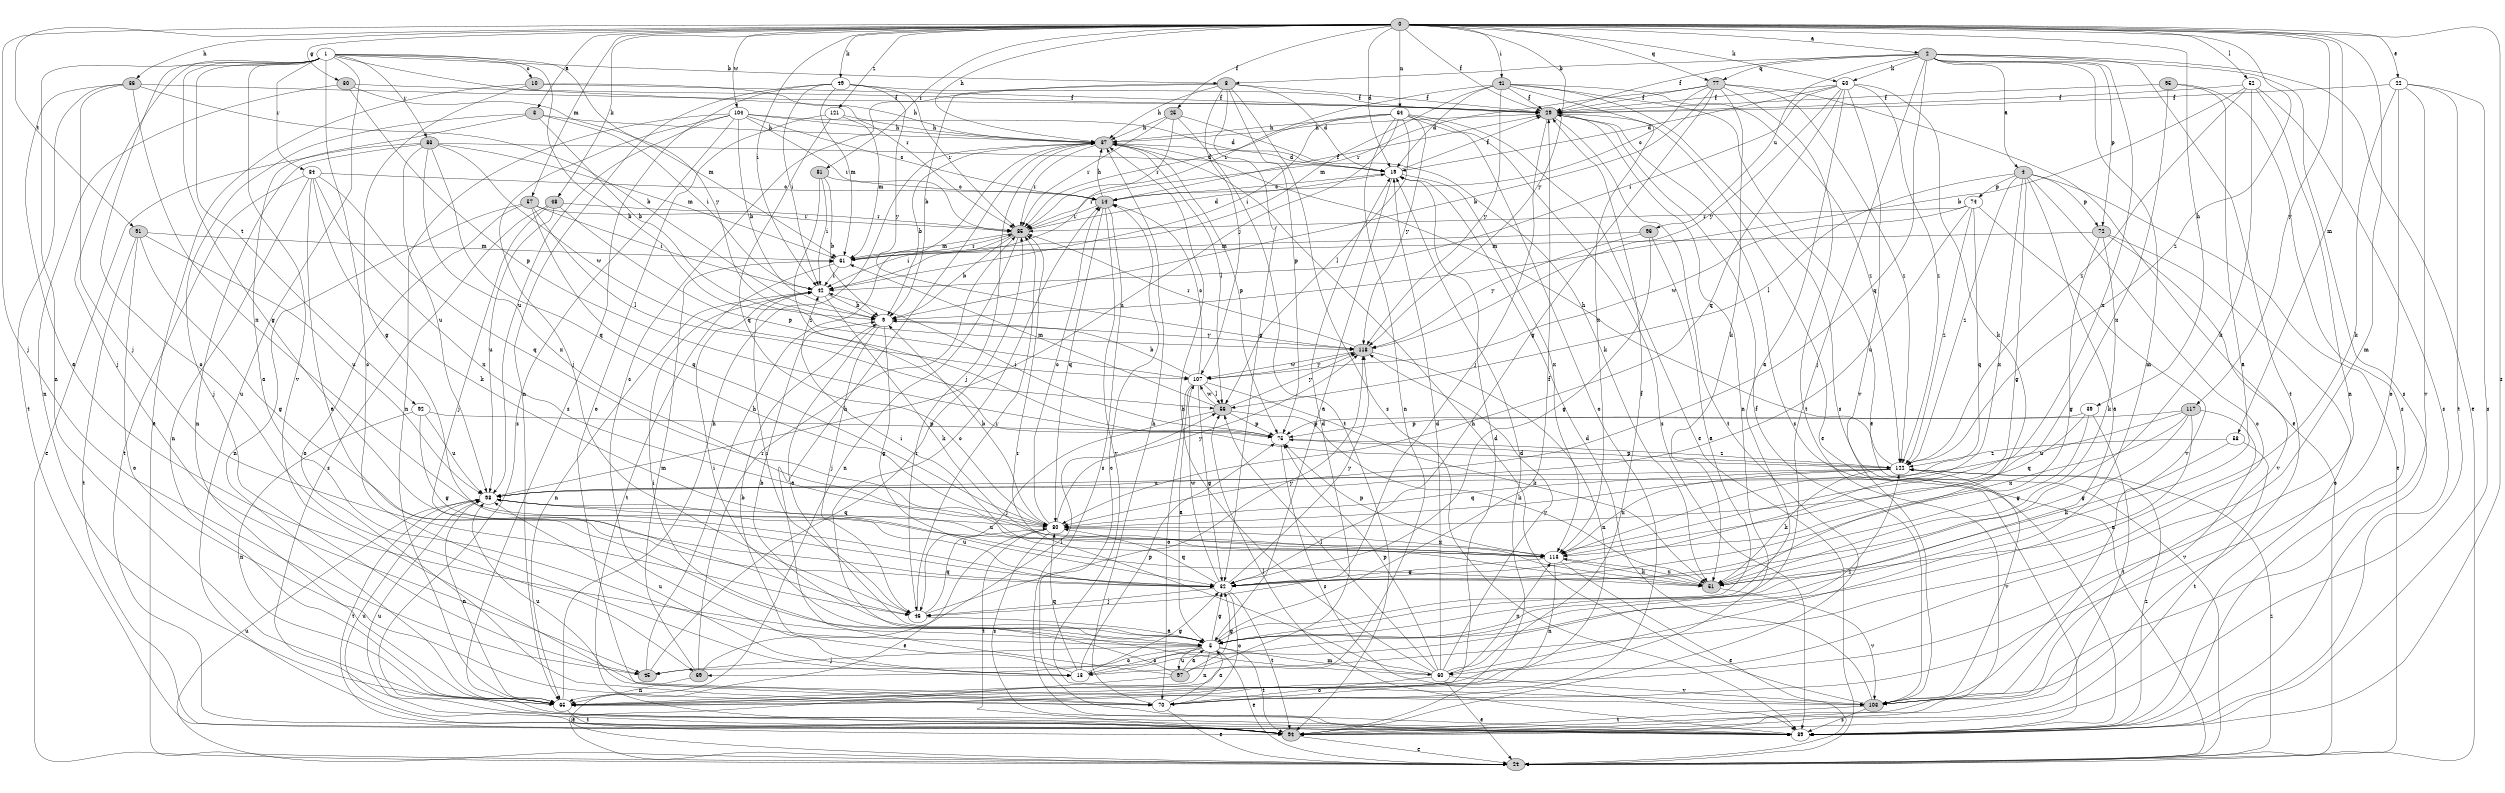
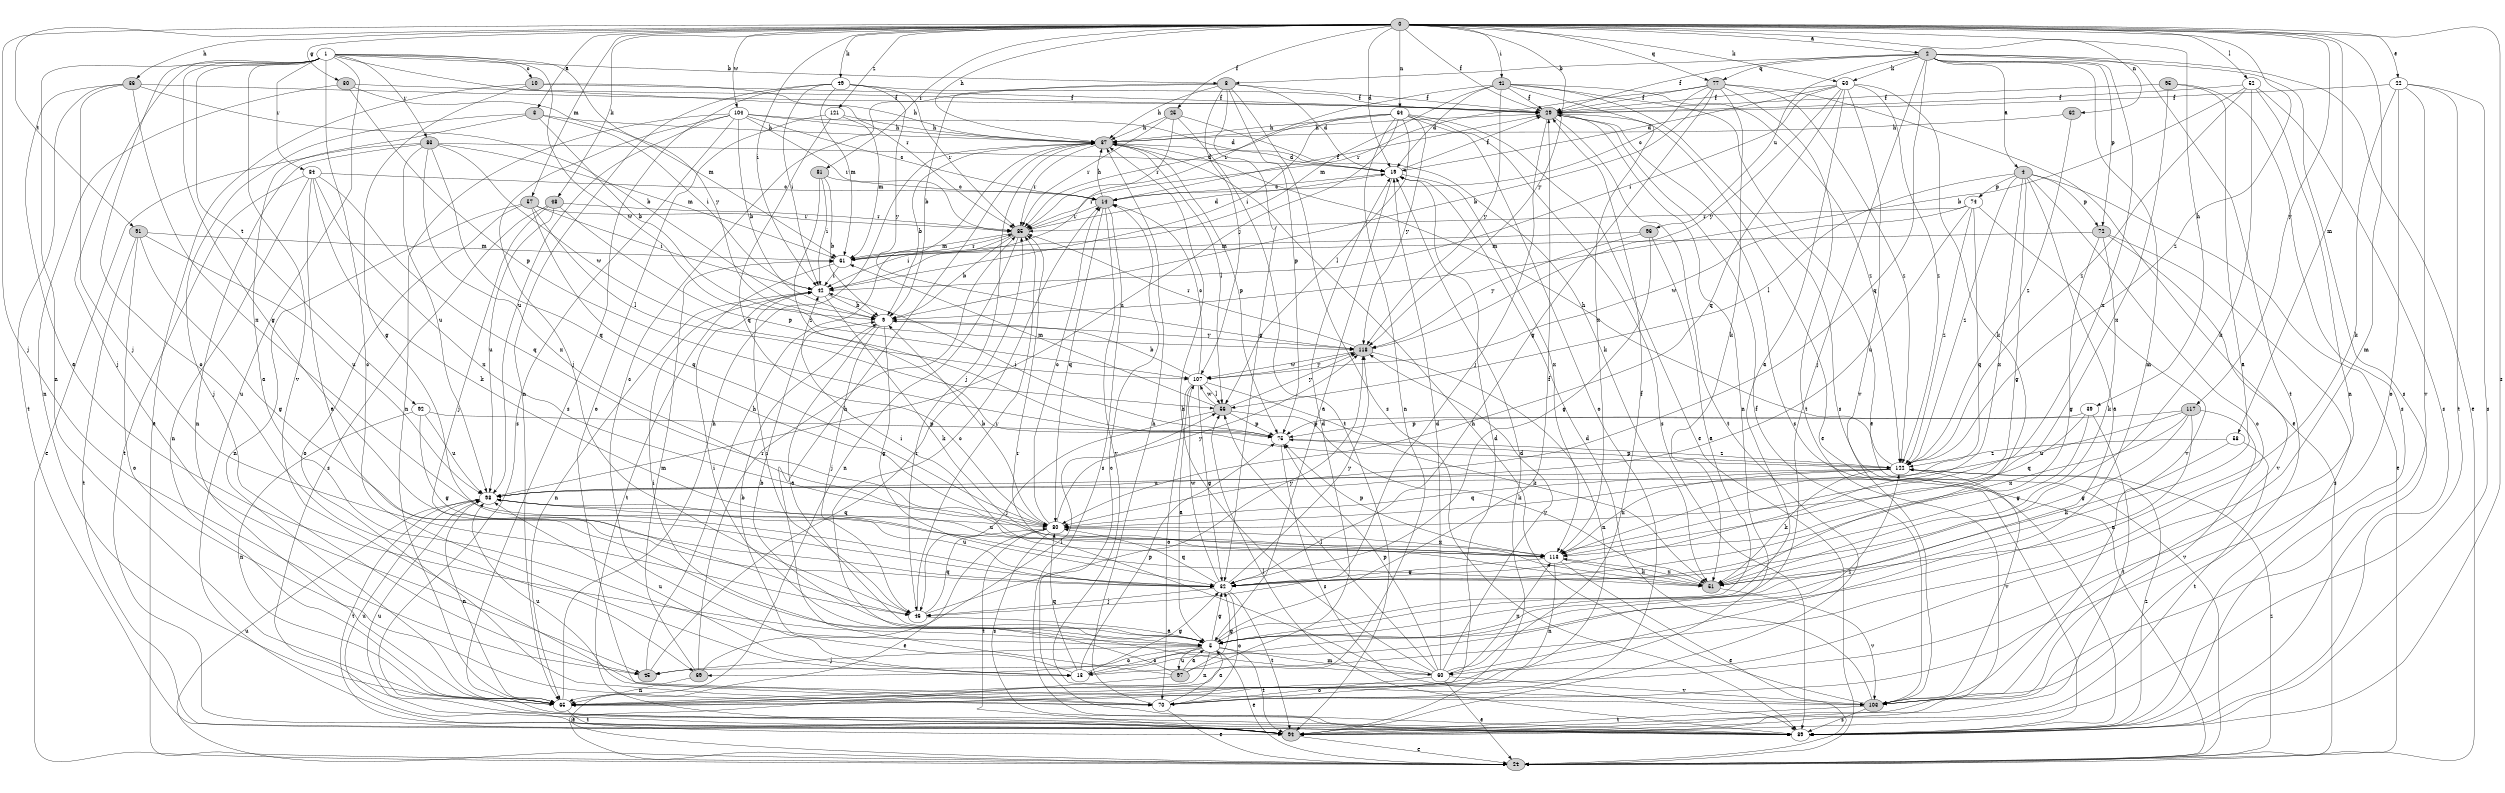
none -> (2072, 113)
(630, 217) -> (630, 217)
(2335, 483) -> (2335, 483)
